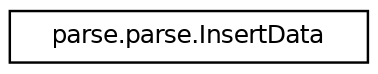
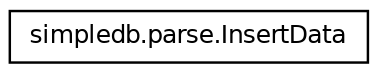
(189, 37) -> (189, 37)
